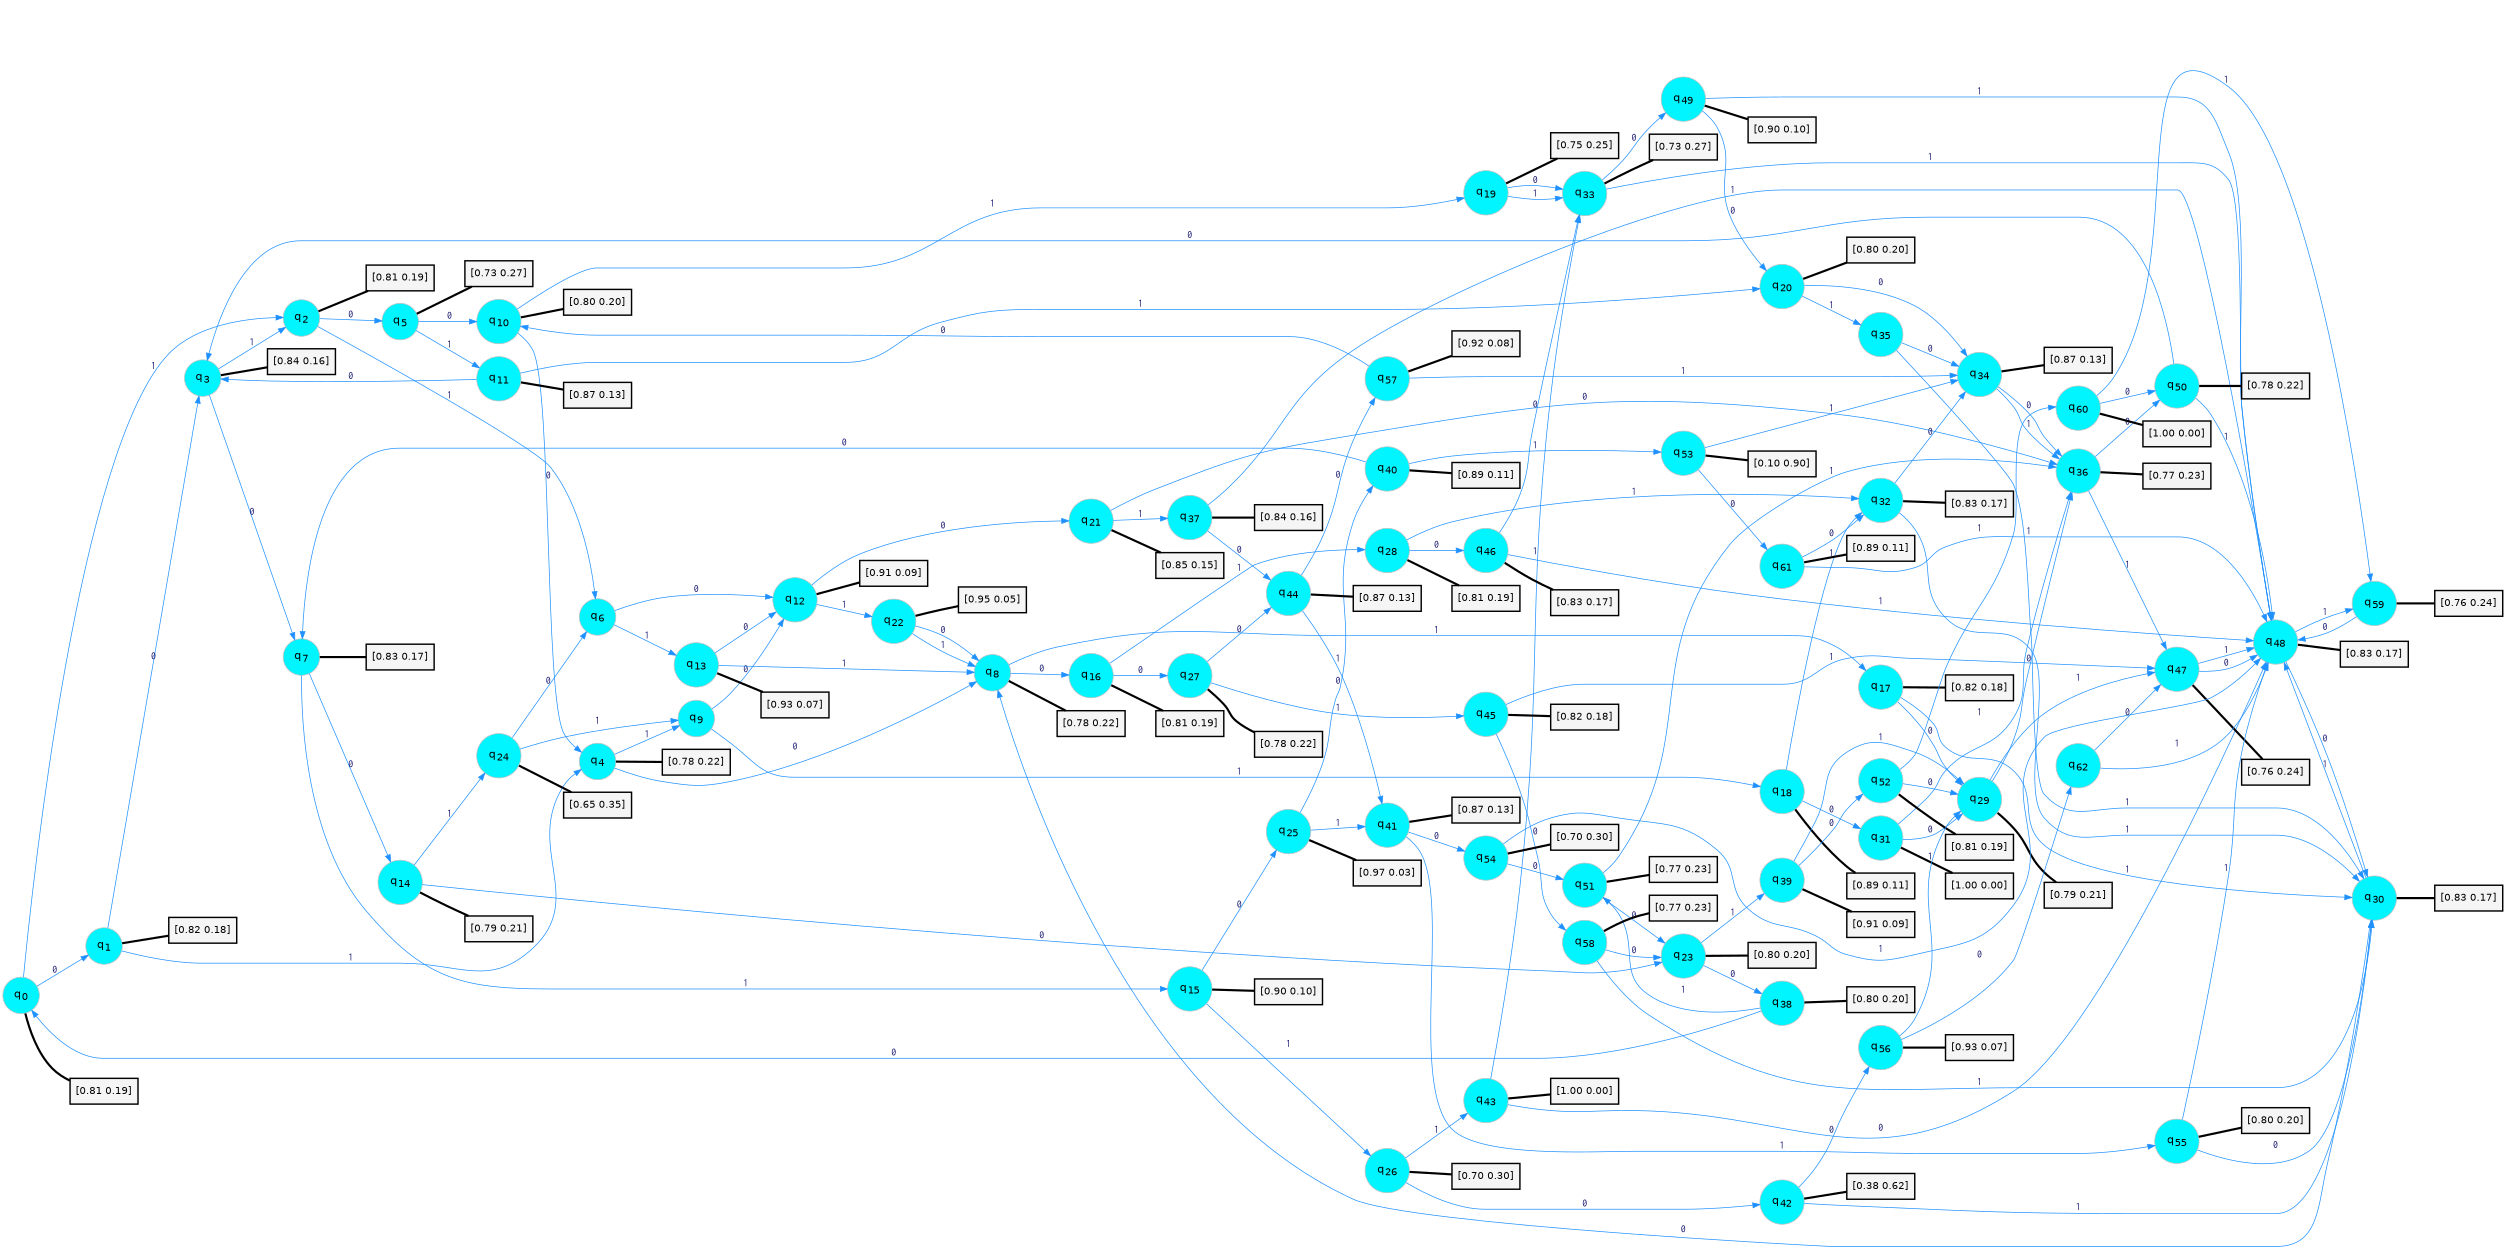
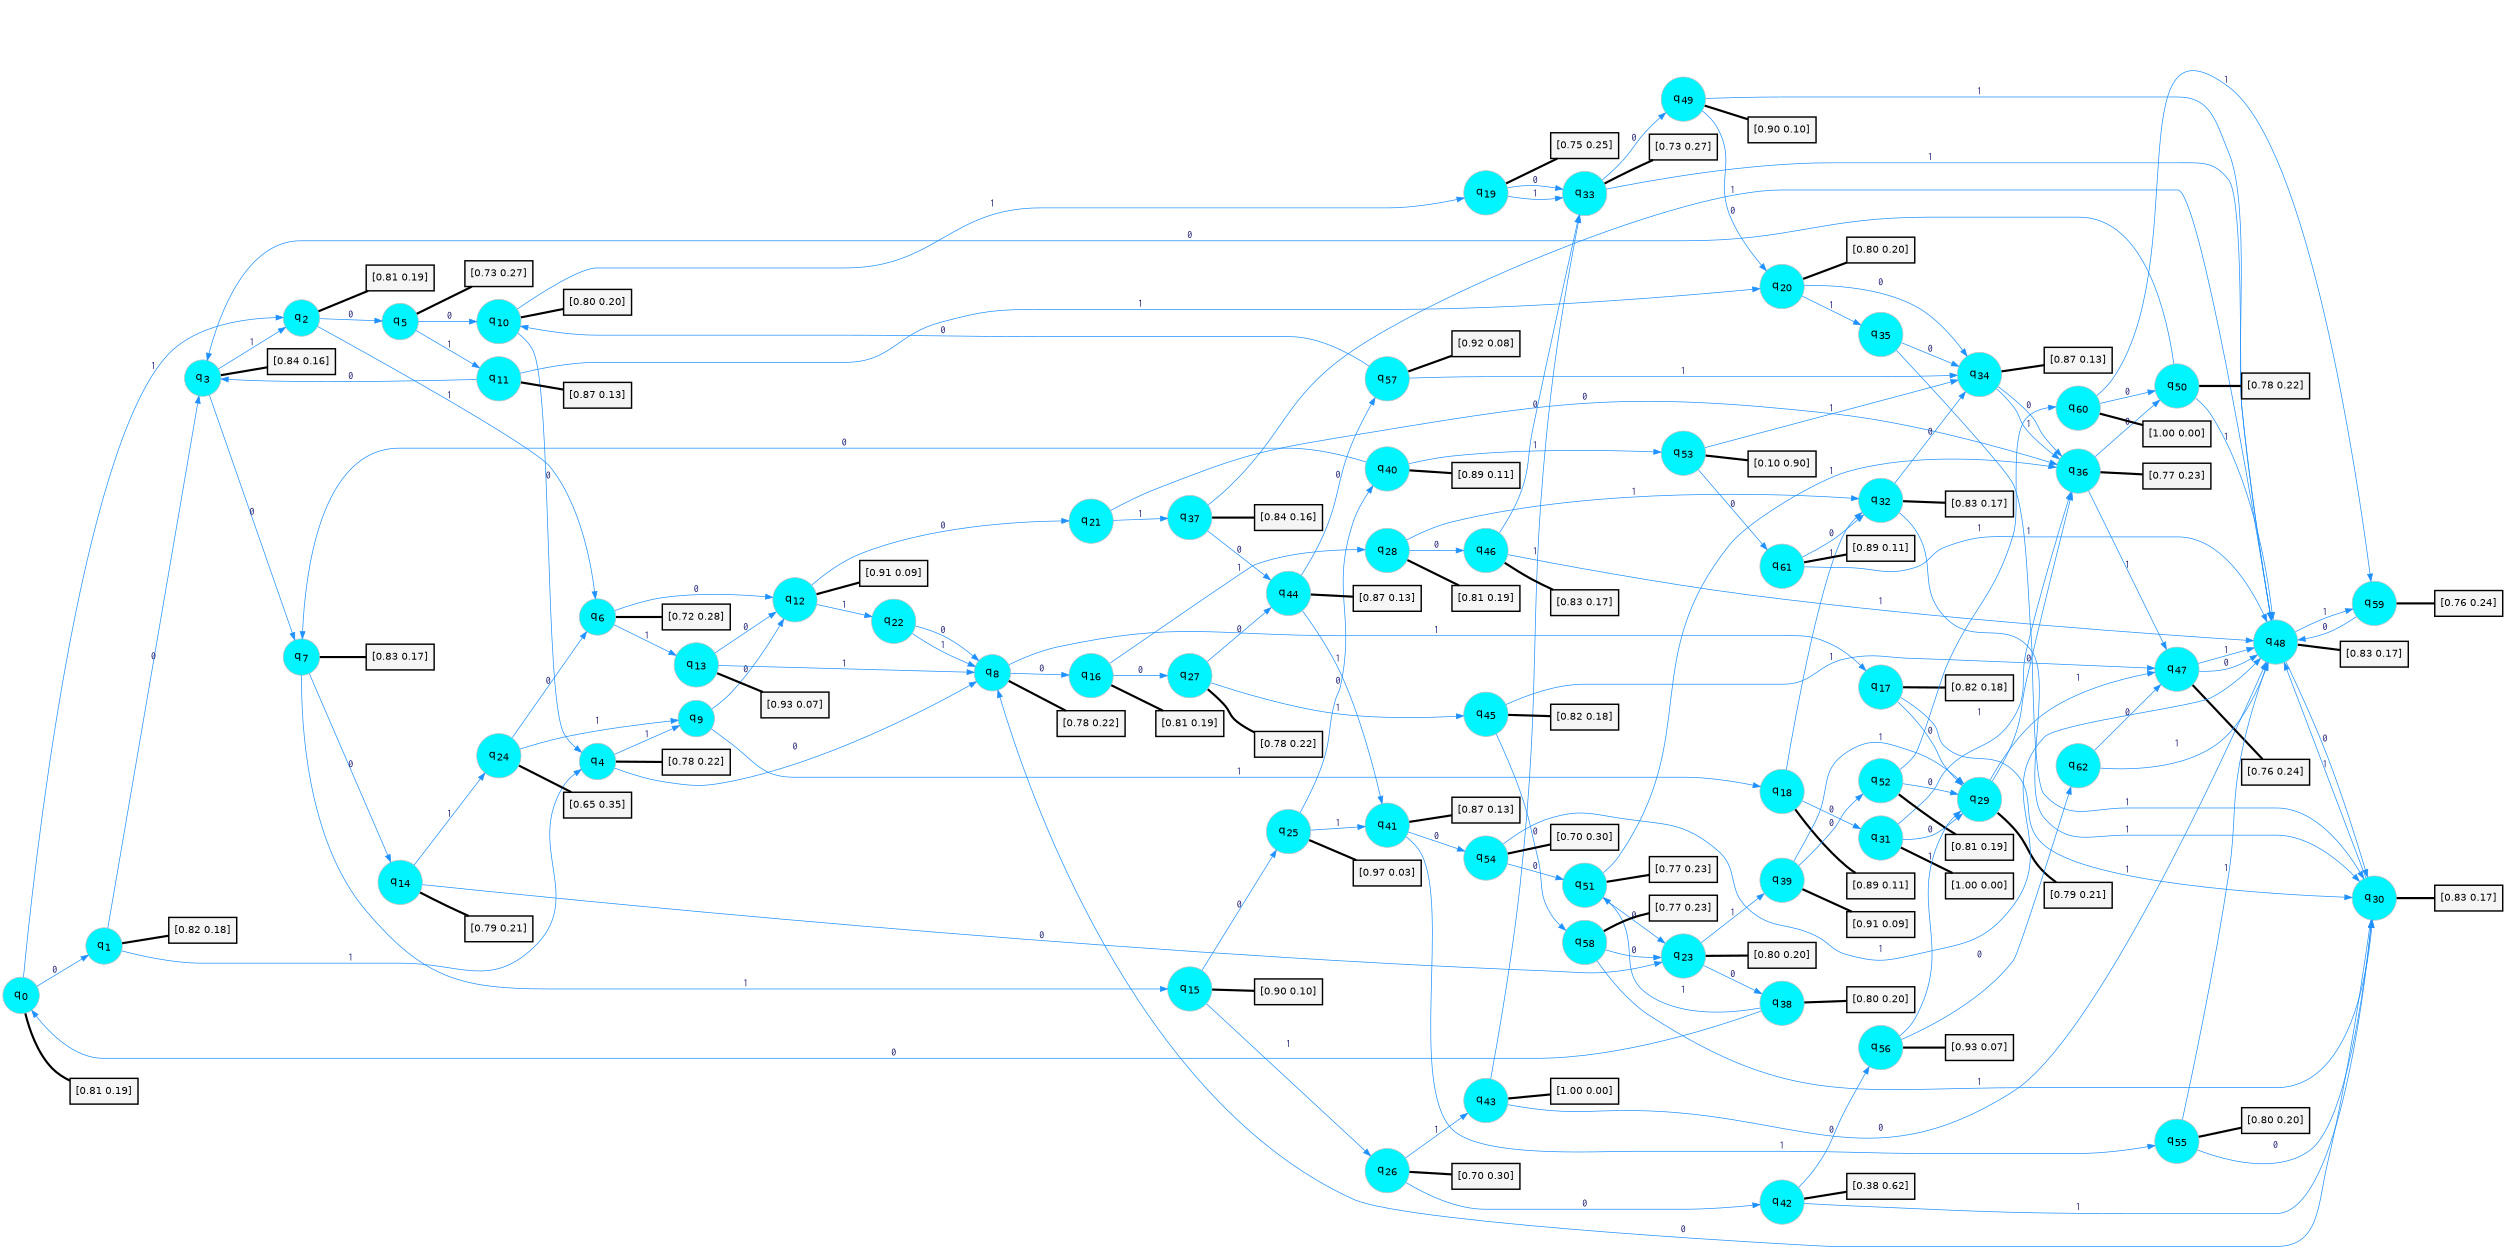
(1190, 565) -> none
(992, 600) -> none
none -> (696, 617)
